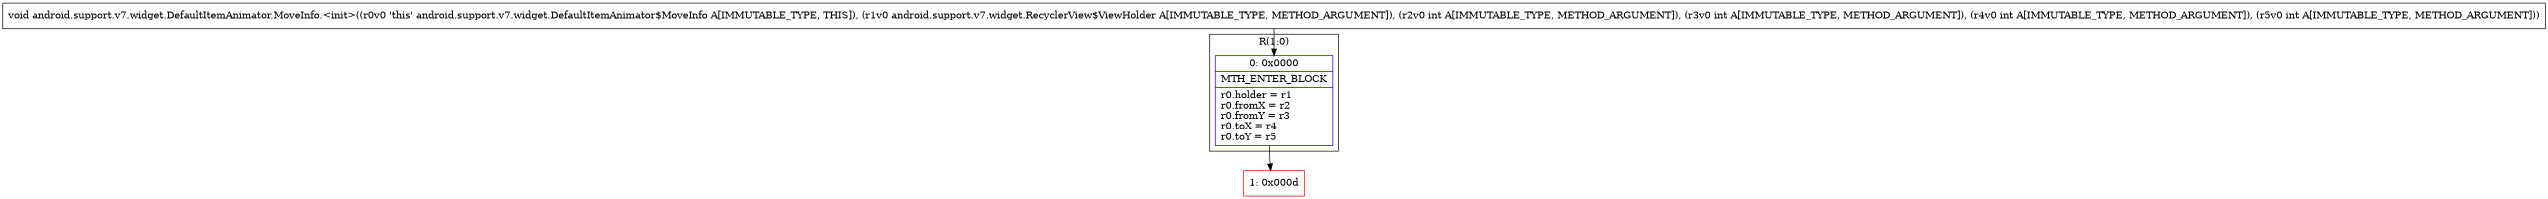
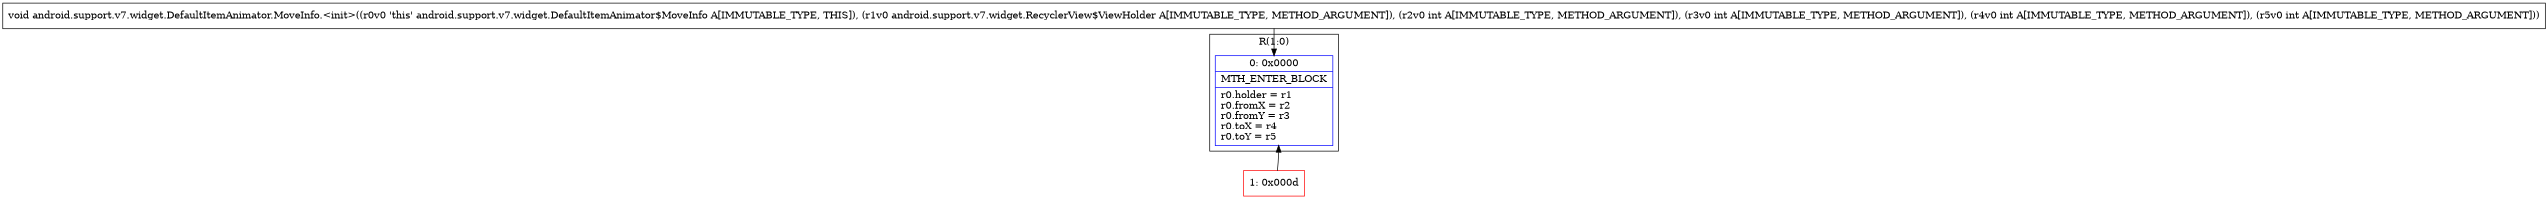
(1270, 155) -> (1278, 162)
